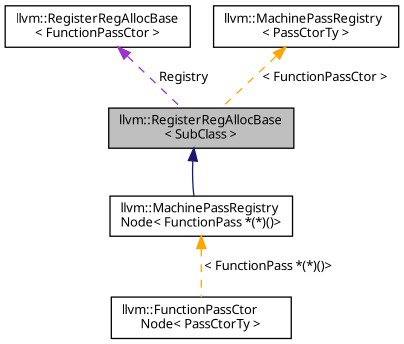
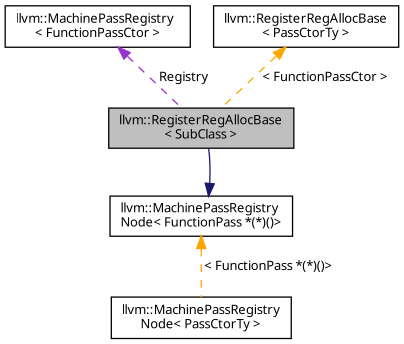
(98, 27) -> (98, 27)
(306, 27) -> (306, 27)
(193, 179) -> (210, 166)
(201, 318) -> (201, 318)
